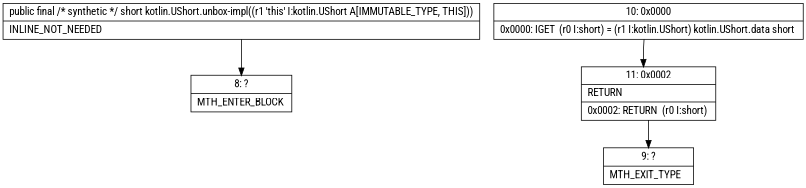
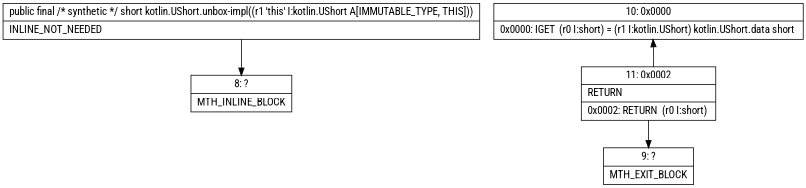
(644, 49) -> (654, 57)
(241, 102) -> (241, 102)
(645, 175) -> (649, 175)
